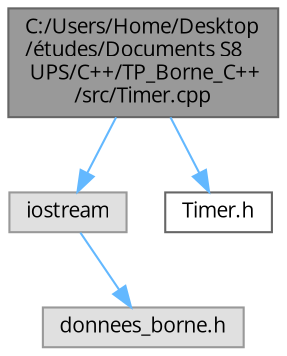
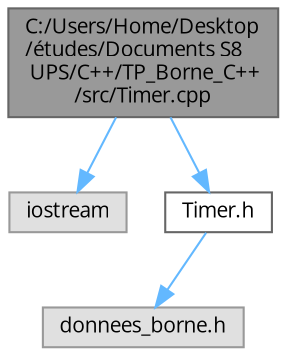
(100, 261) -> (187, 261)
